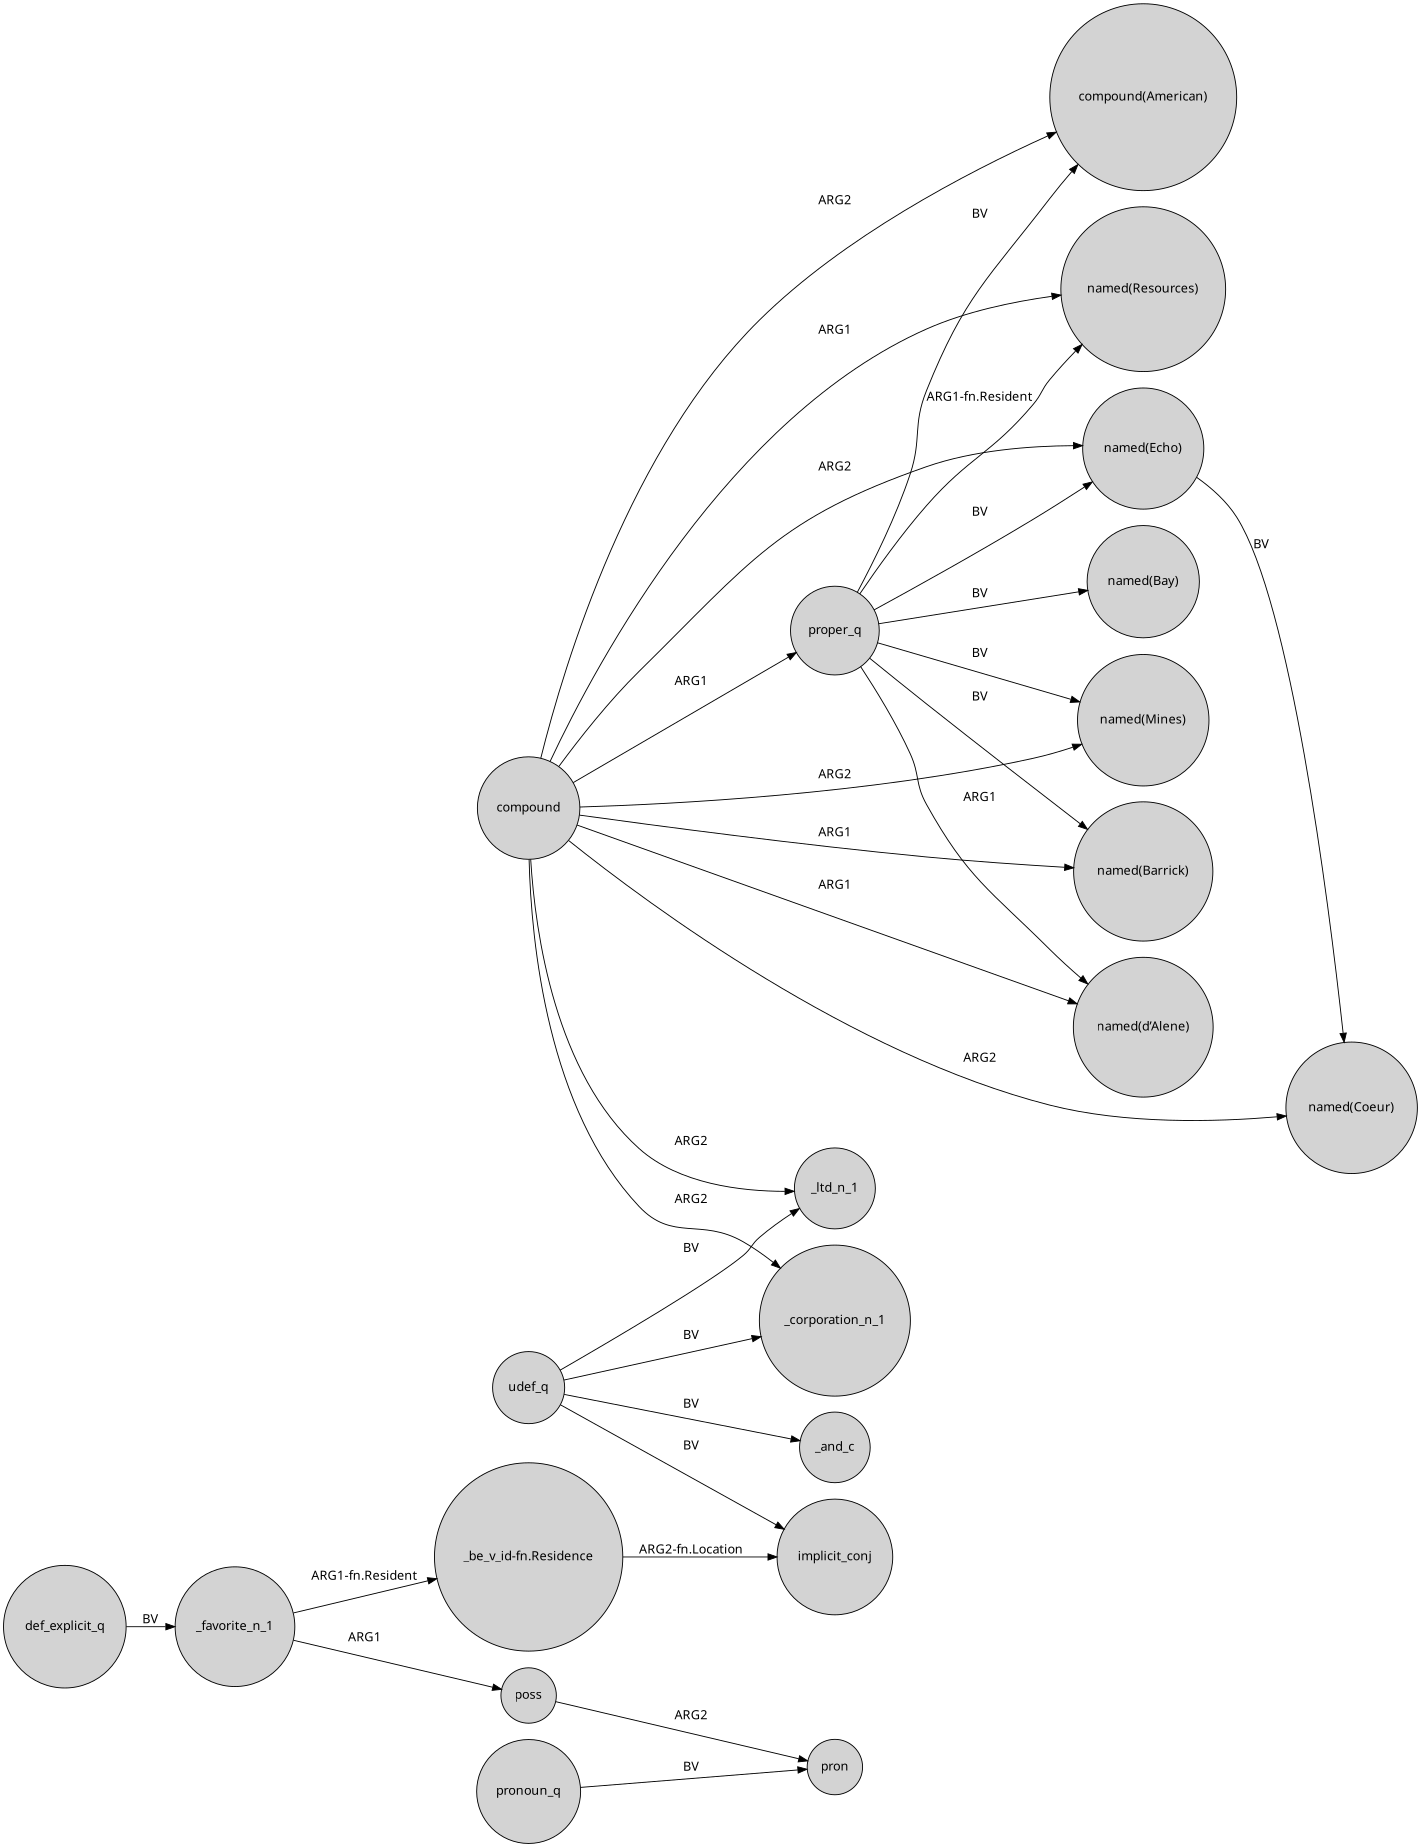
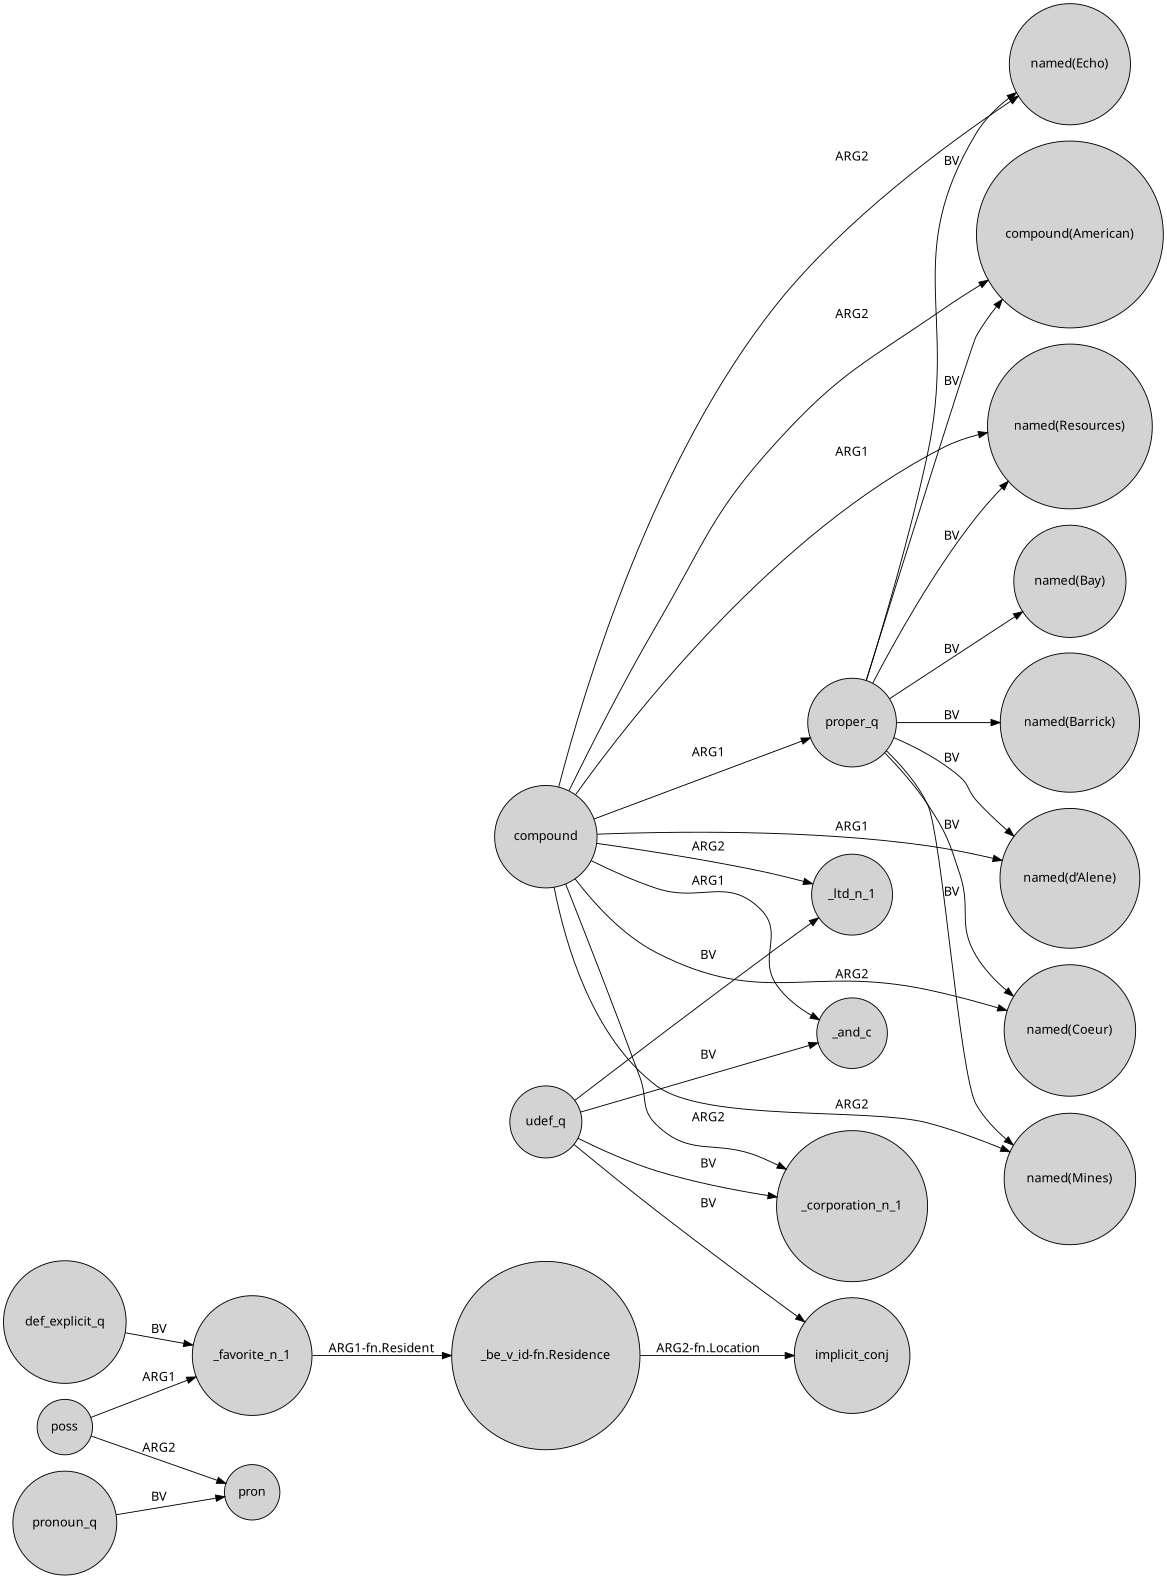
(980, 397) -> (952, 536)
(1302, 743) -> (958, 867)
(980, 798) -> (952, 758)
(822, 846) -> (738, 895)
(393, 1664) -> (139, 1399)
